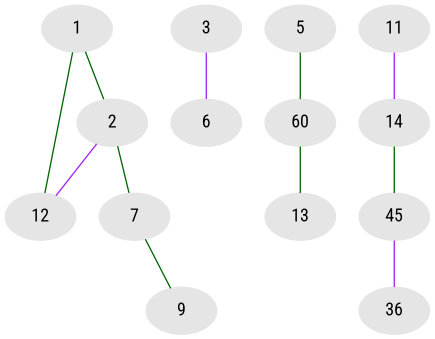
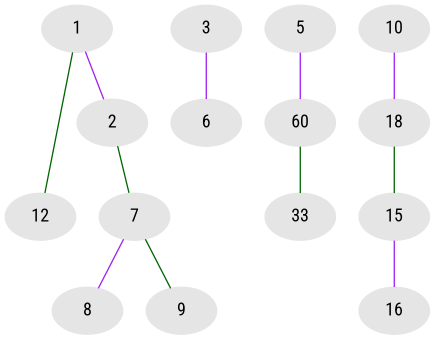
(394, 29) -> (394, 29)
(95, 75) -> (95, 75)
(300, 76) -> (300, 76)
(394, 123) -> (394, 123)
(76, 170) -> none
(300, 217) -> (300, 217)
(394, 217) -> (394, 217)
none -> (87, 311)
(394, 311) -> (394, 311)
